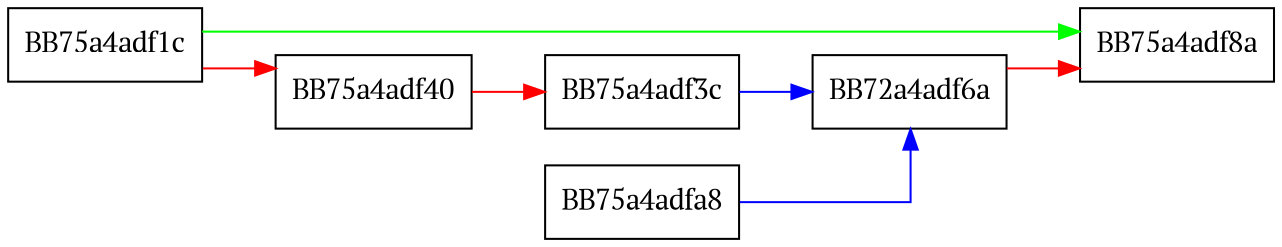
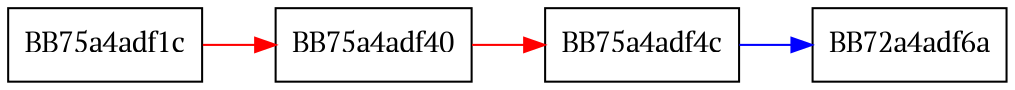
(1177, 45) -> none
(642, 92) -> (642, 45)
(642, 202) -> none
